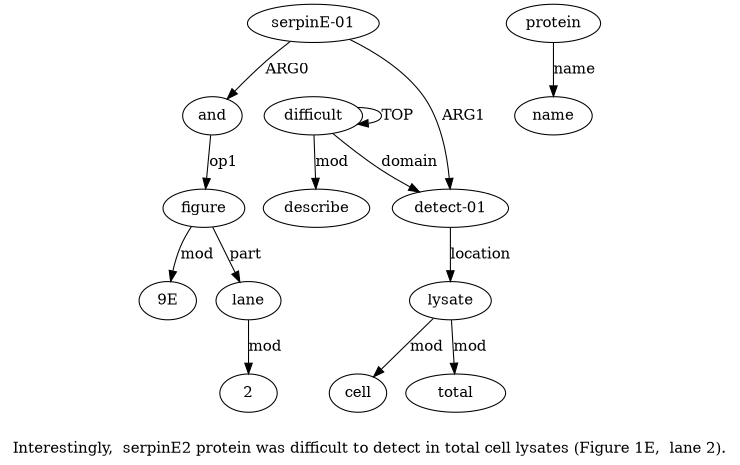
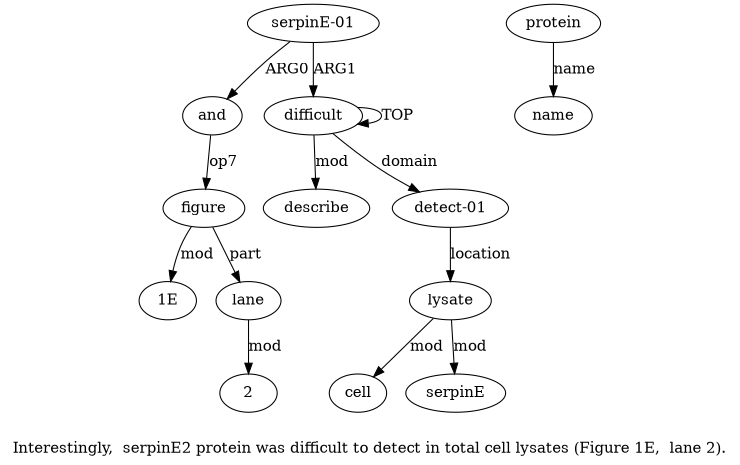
(421, 93) -> (313, 64)
(224, 162) -> (224, 162)
(168, 301) -> (168, 301)
(456, 393) -> (456, 393)
